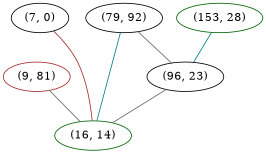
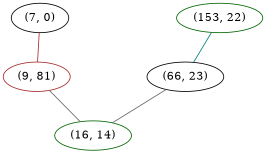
(124, 18) -> none
(220, 18) -> (220, 18)
(82, 72) -> (38, 47)
(185, 77) -> (185, 77)
